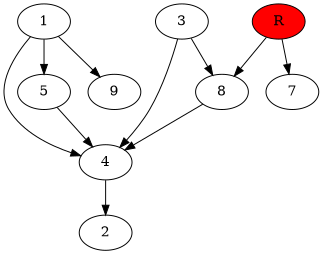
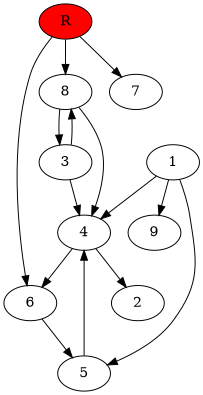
none -> (59, 122)
none -> (30, 303)
